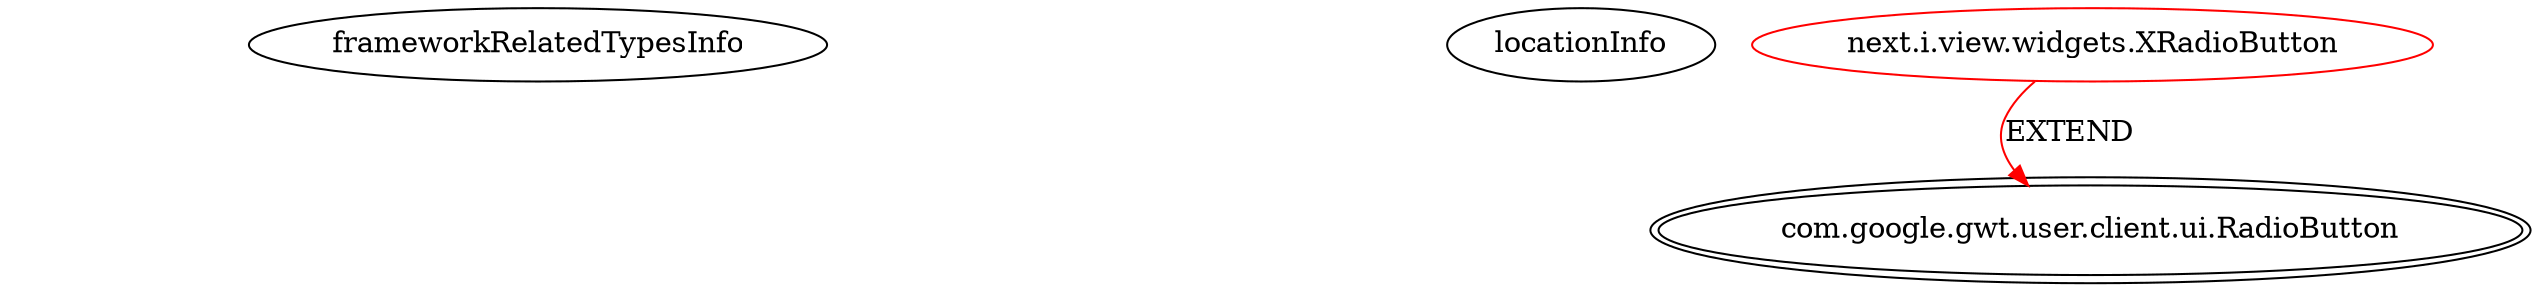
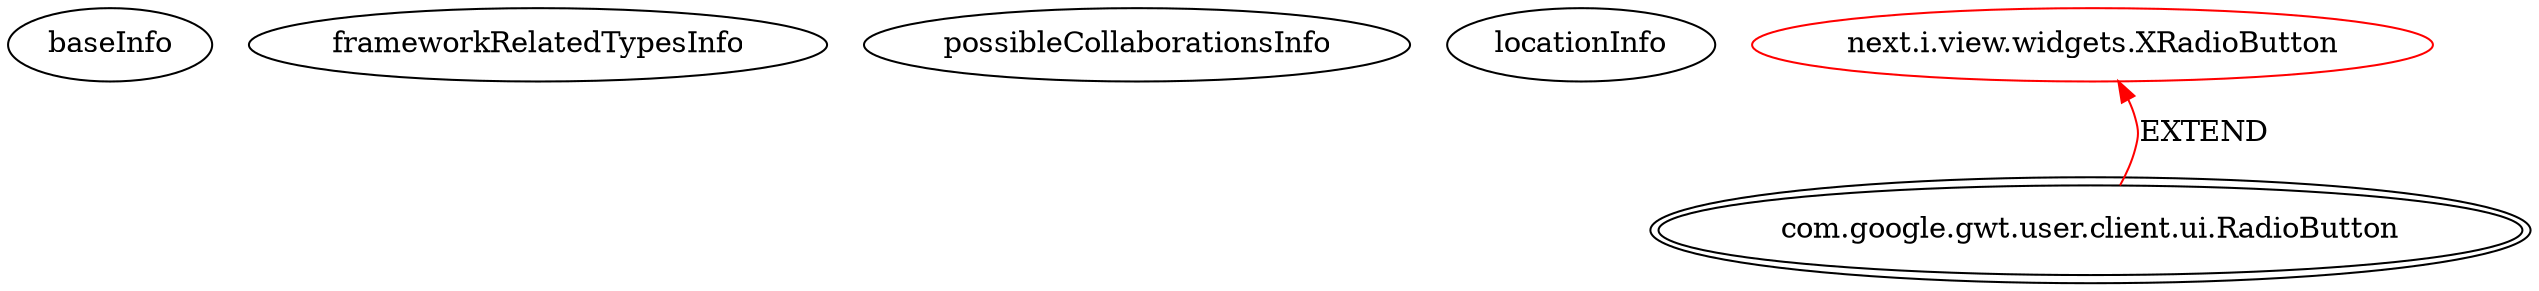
none -> (110, 45)
none -> (1137, 45)
(2004, 122) -> (2137, 143)
